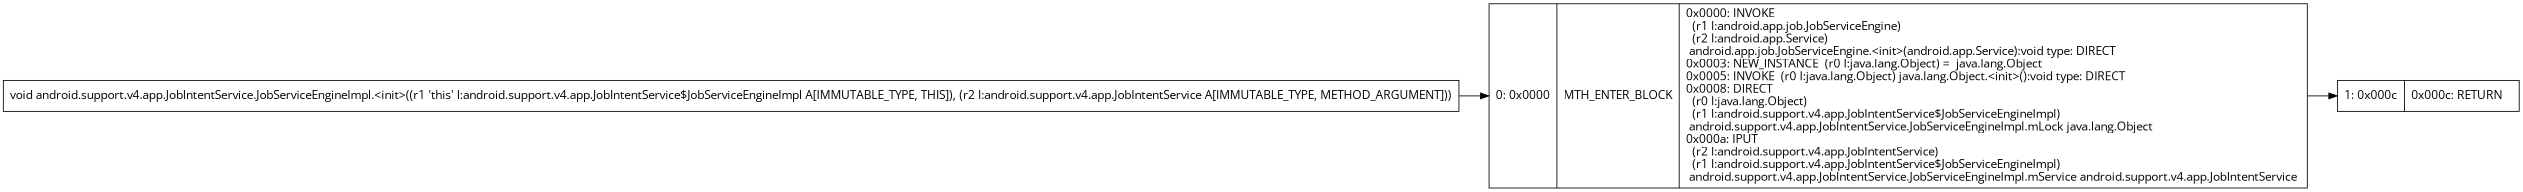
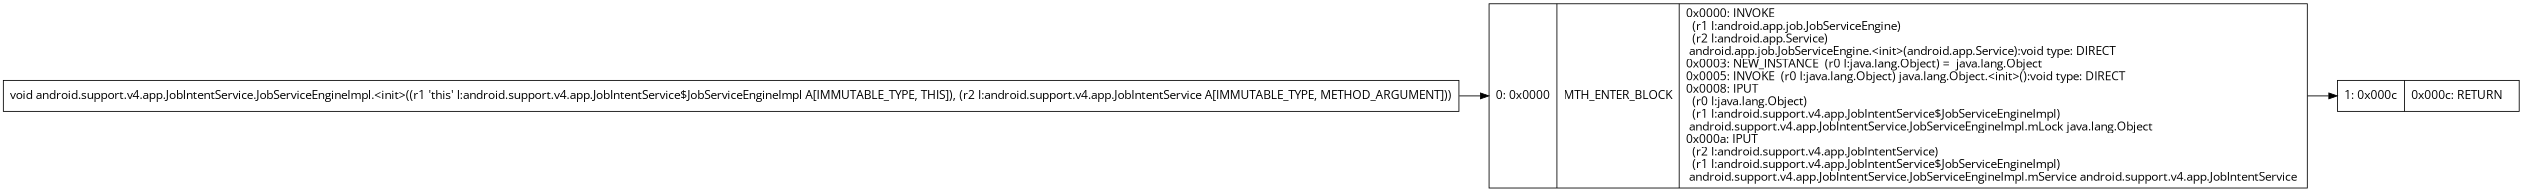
(1733, 89) -> (1725, 89)
